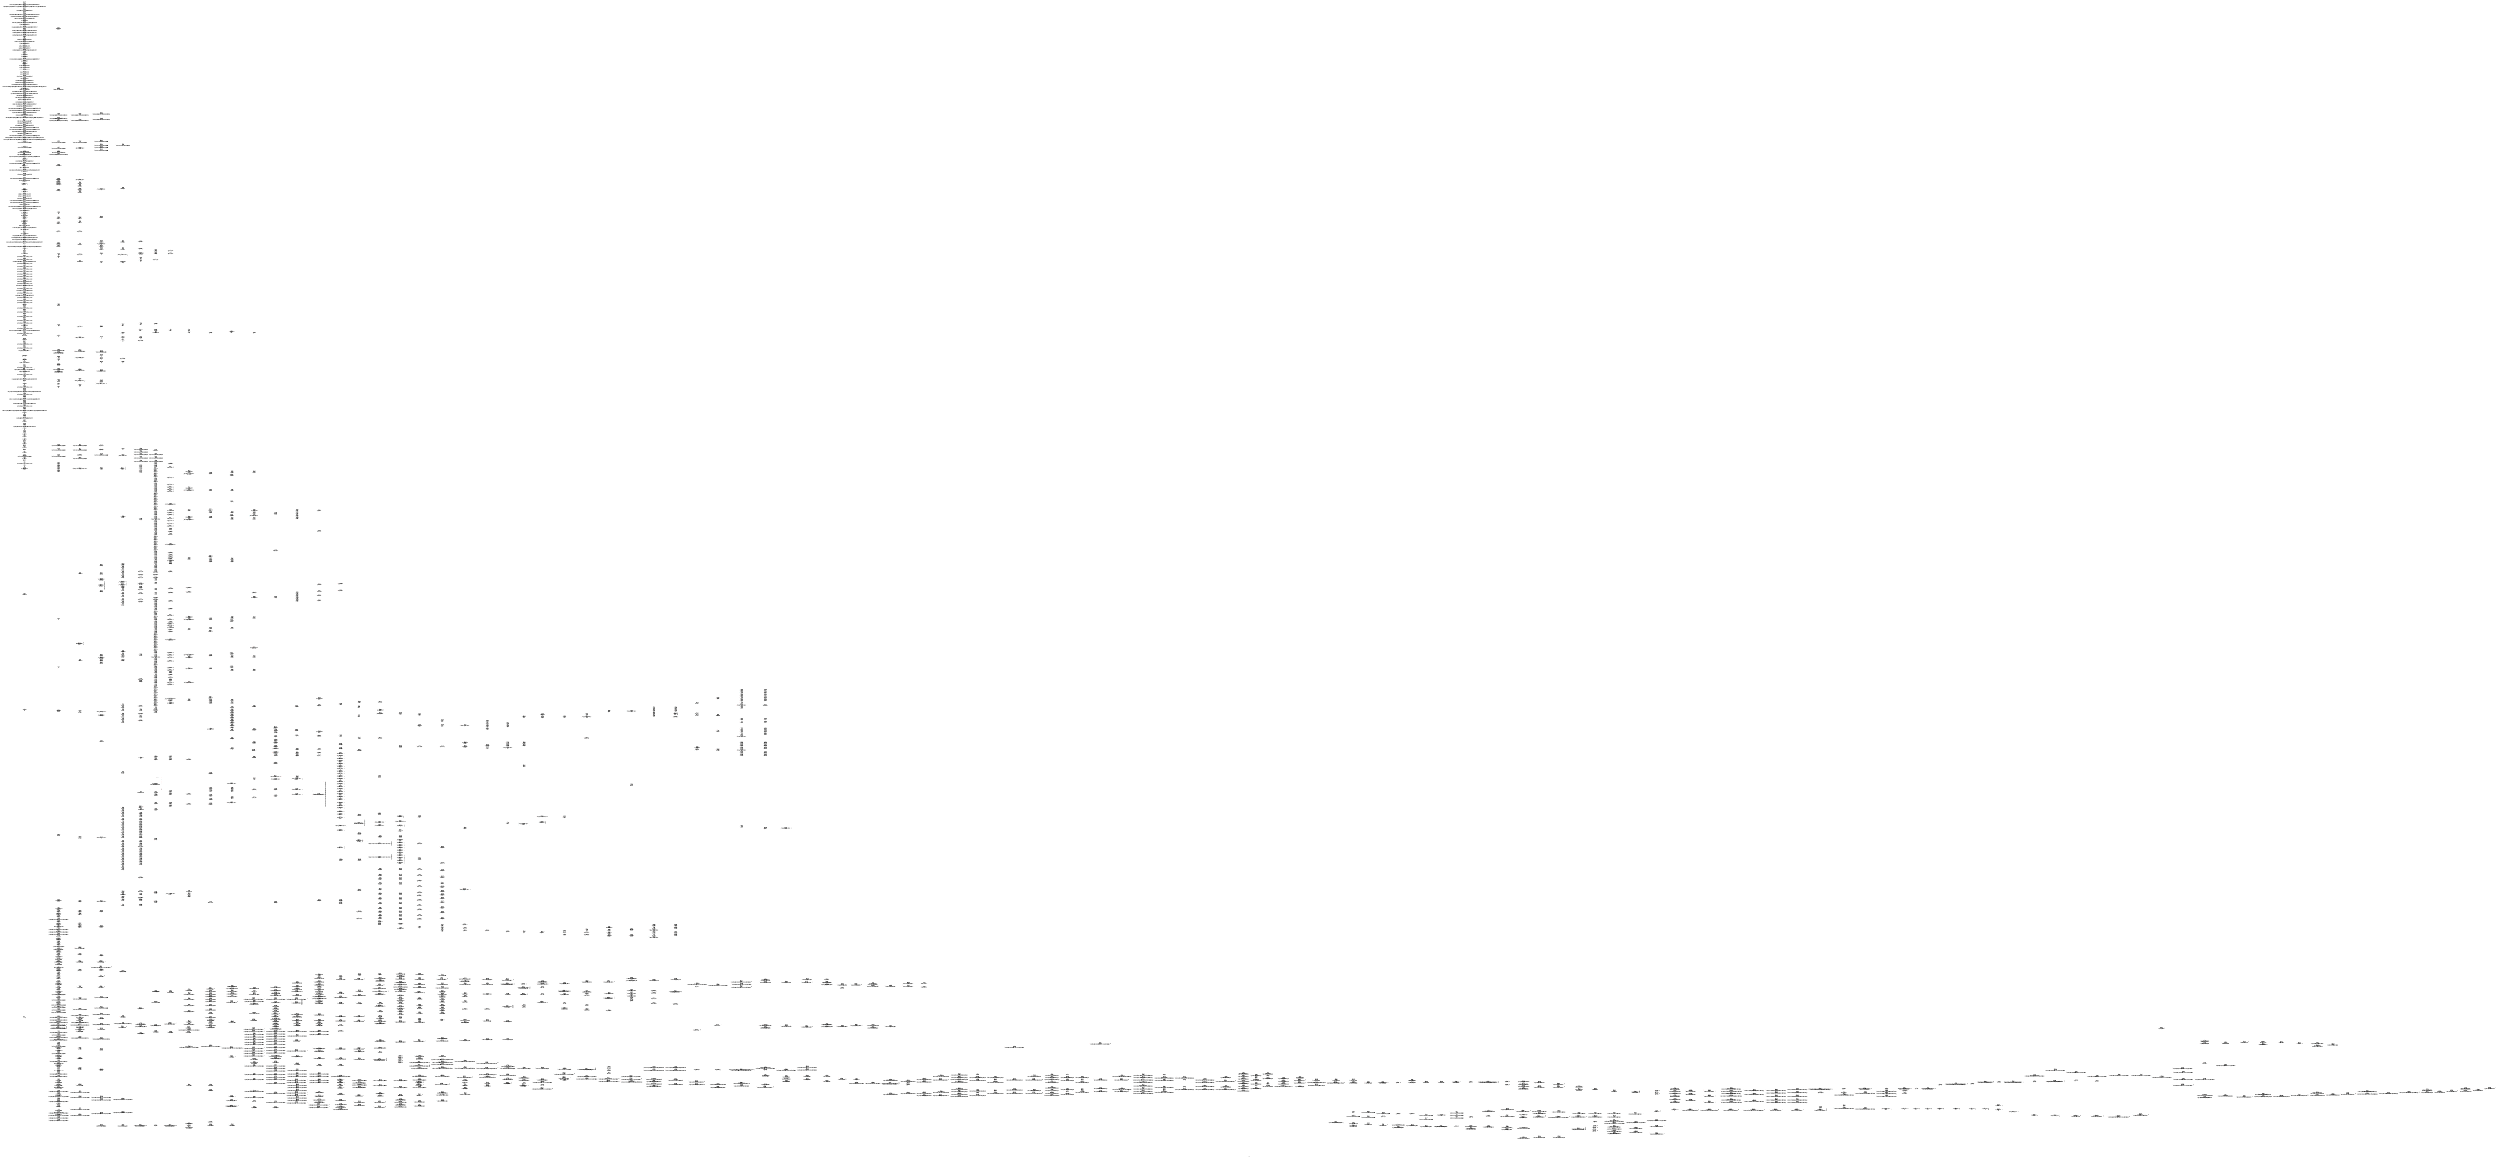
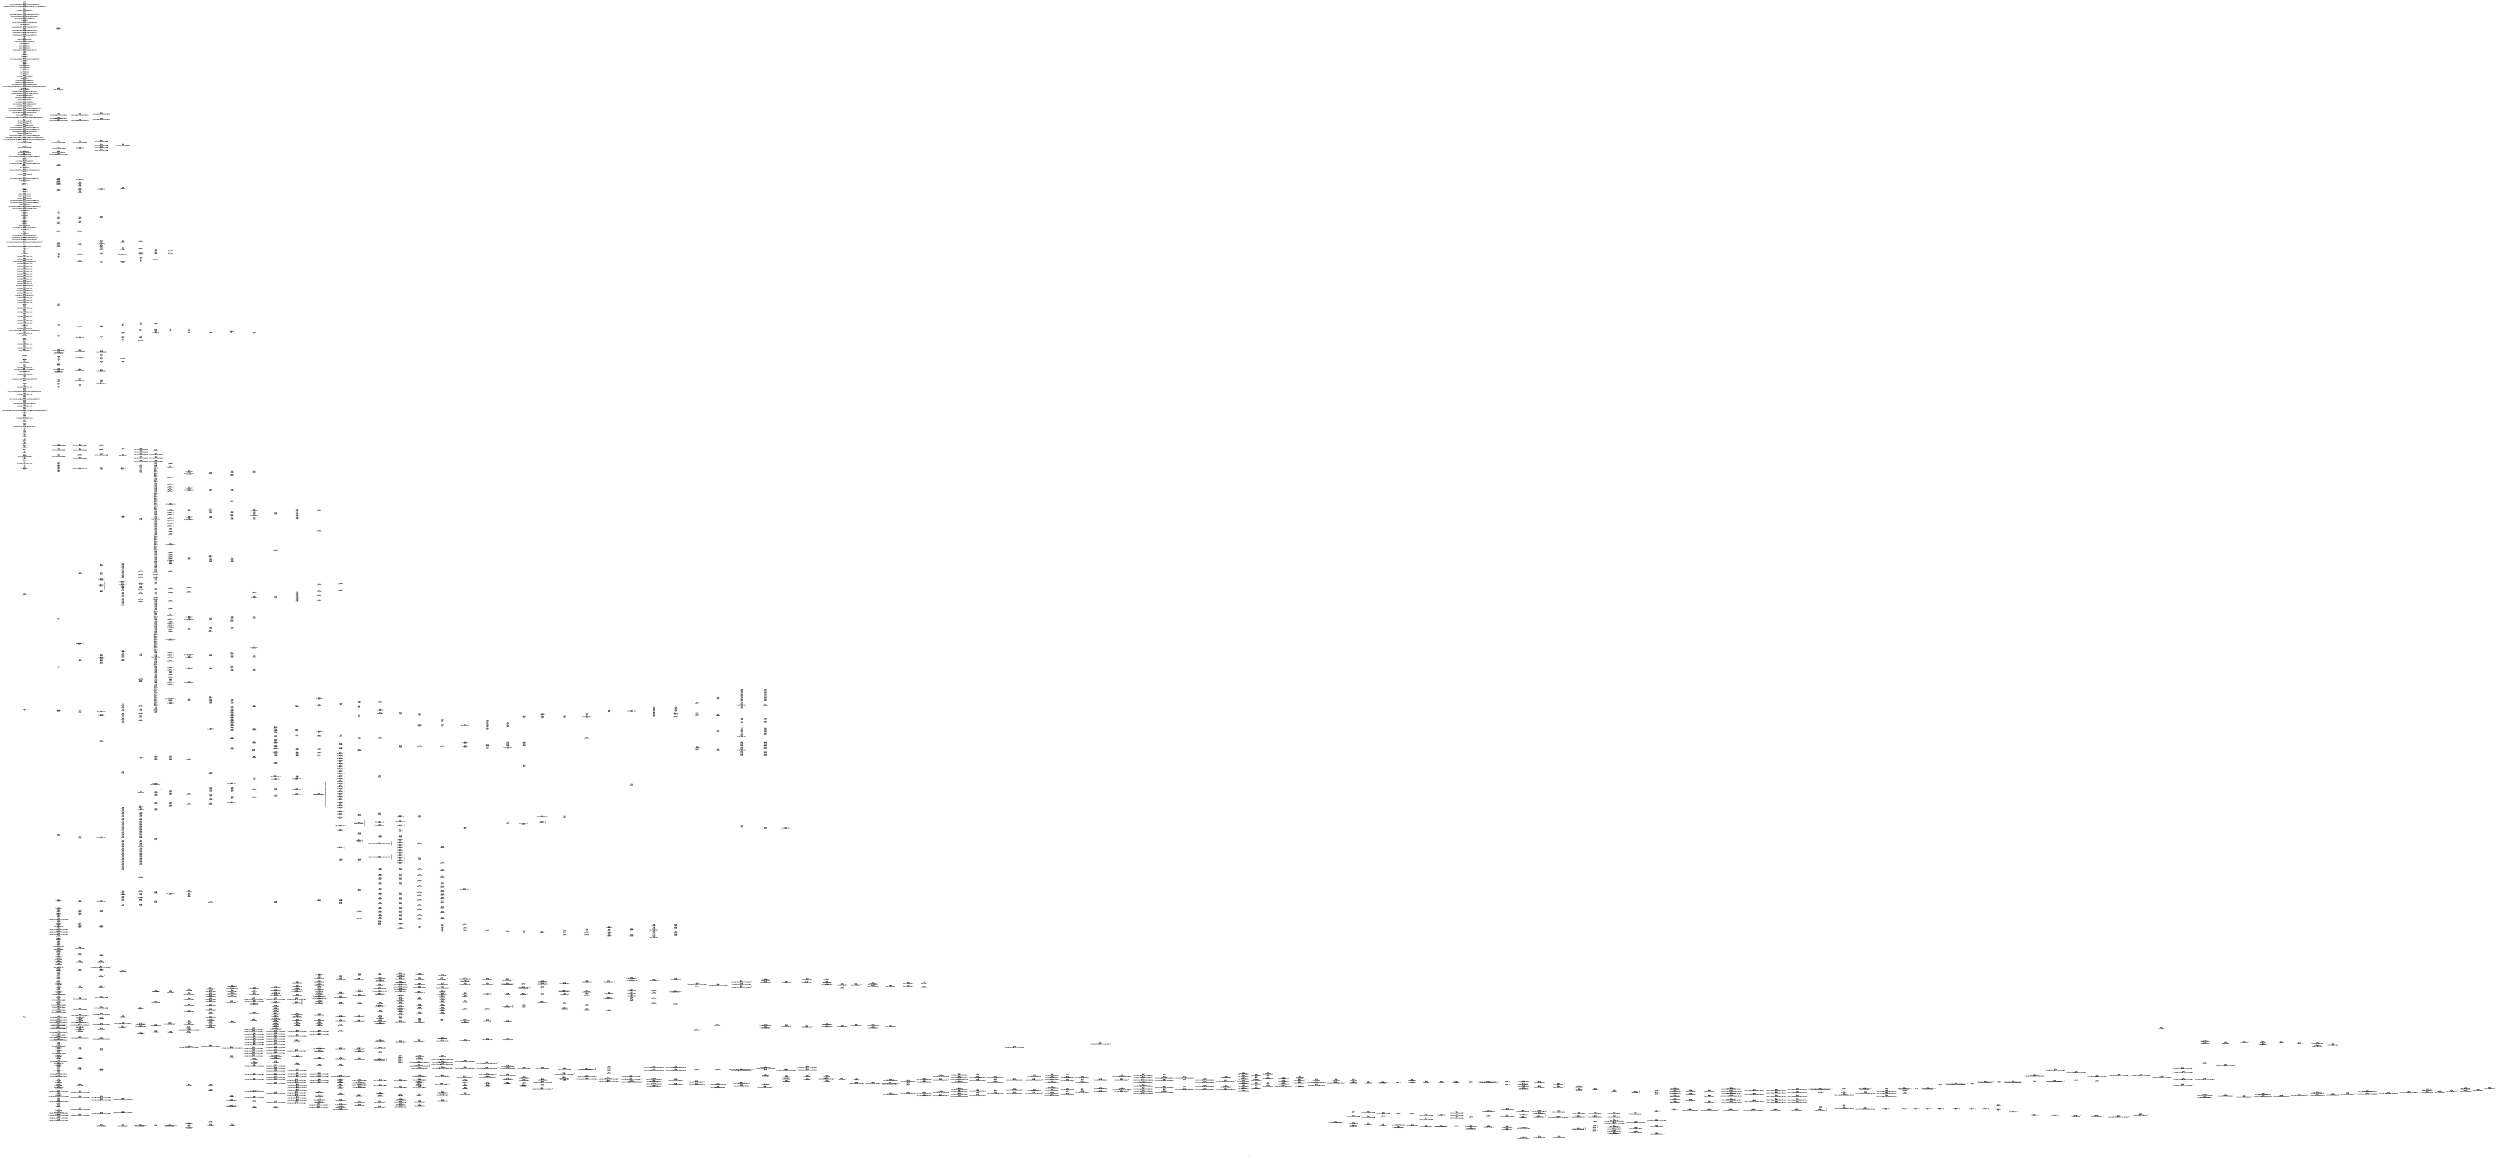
none -> (827, 1079)
